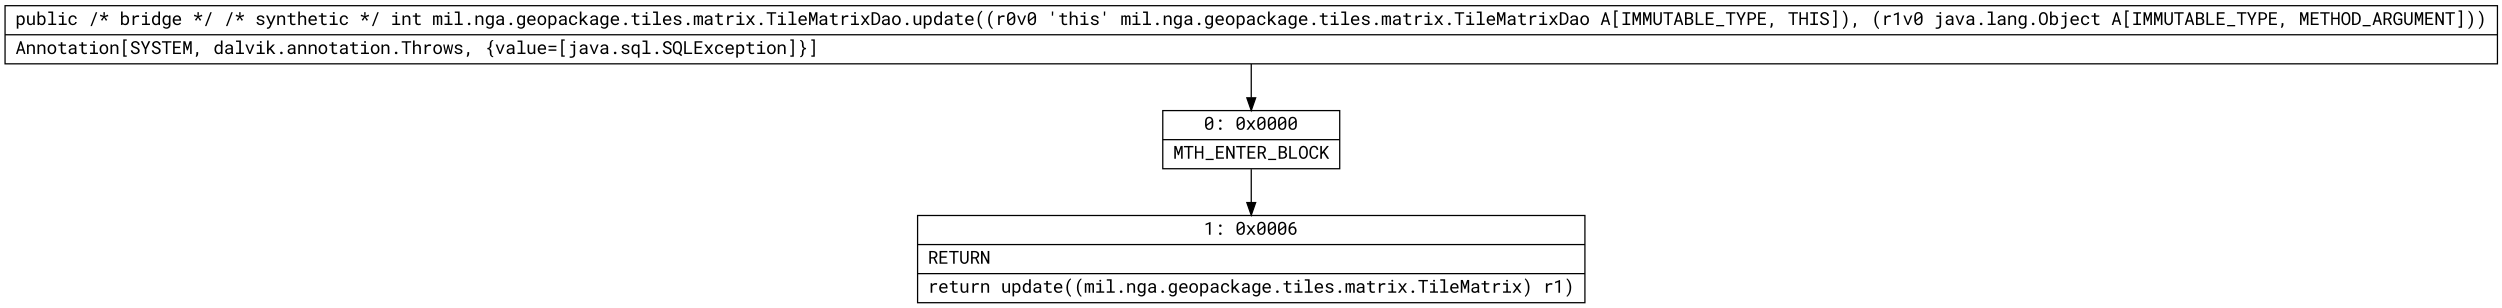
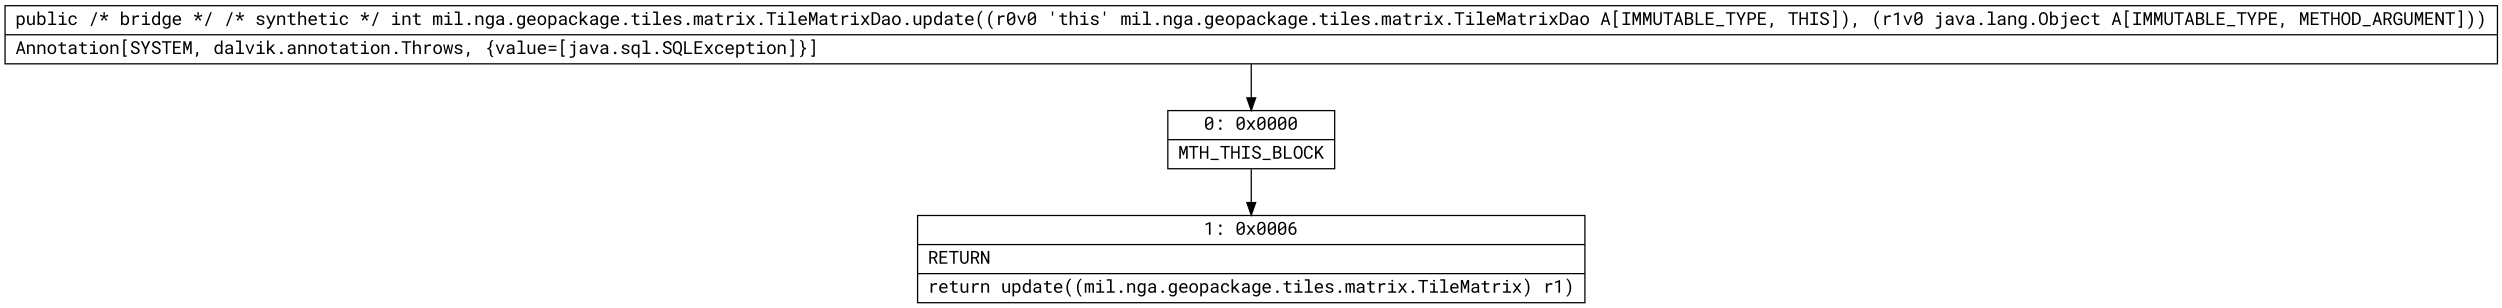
(1251, 154) -> (1251, 154)
